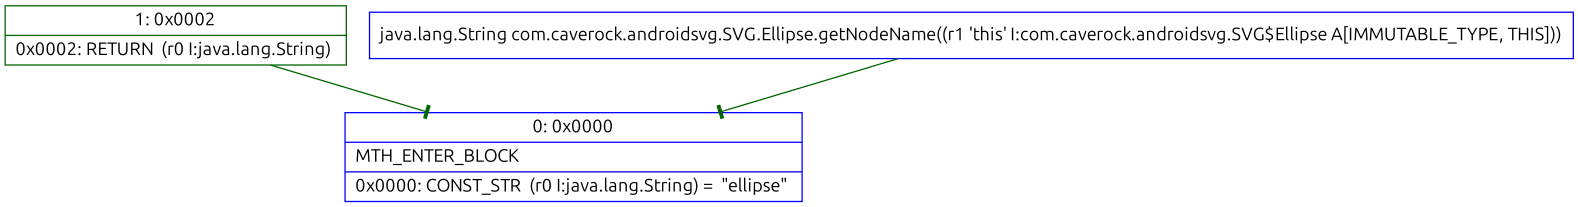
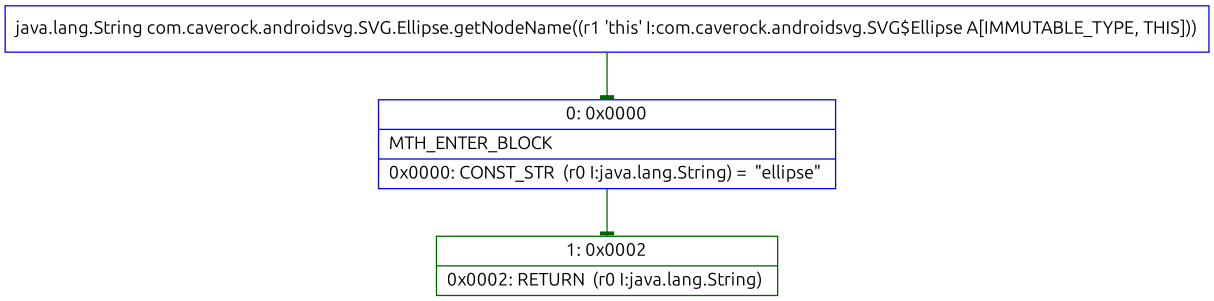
(347, 88) -> (607, 209)
